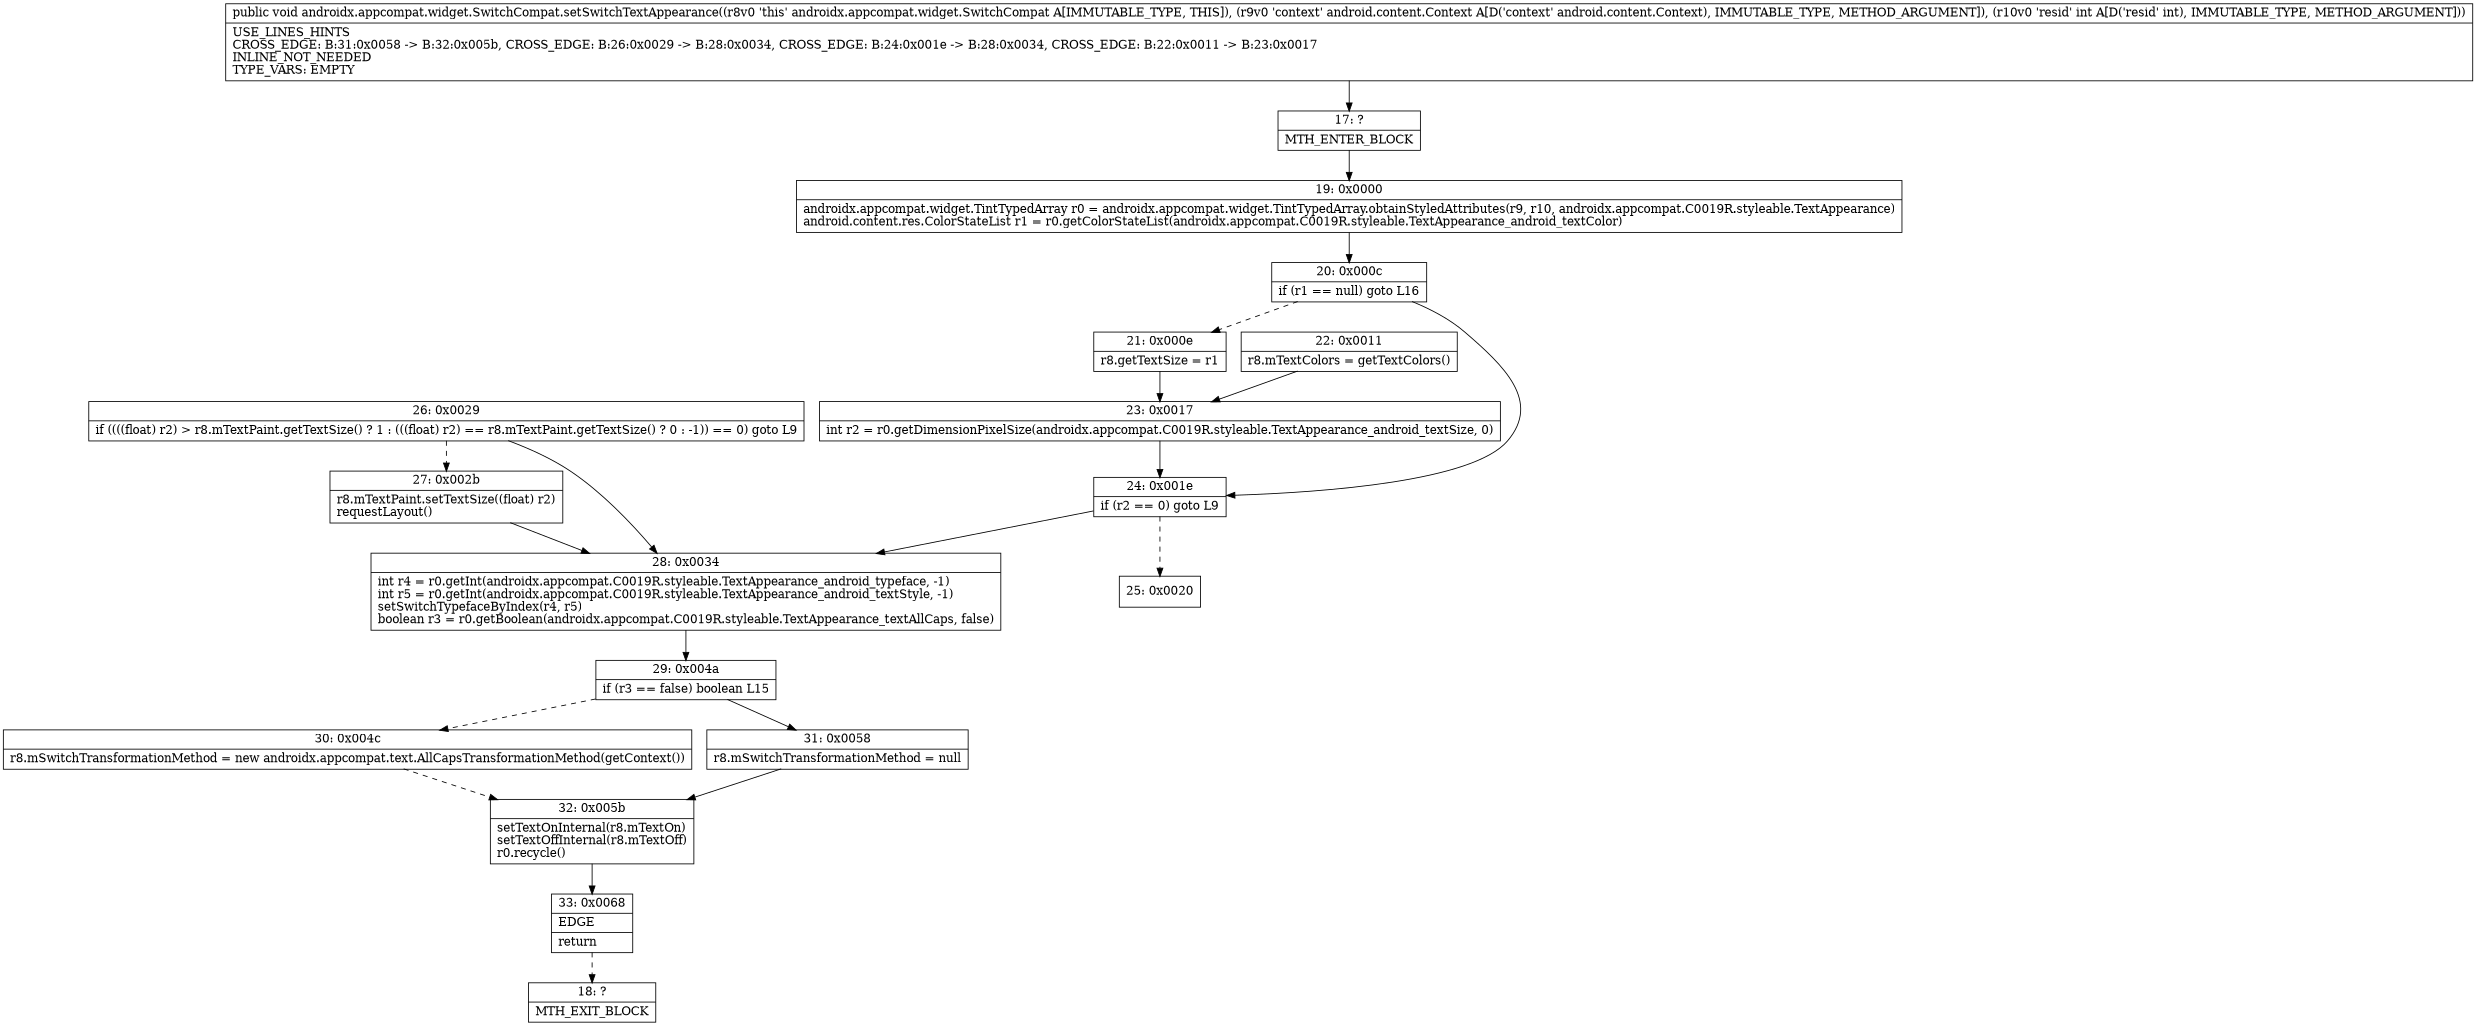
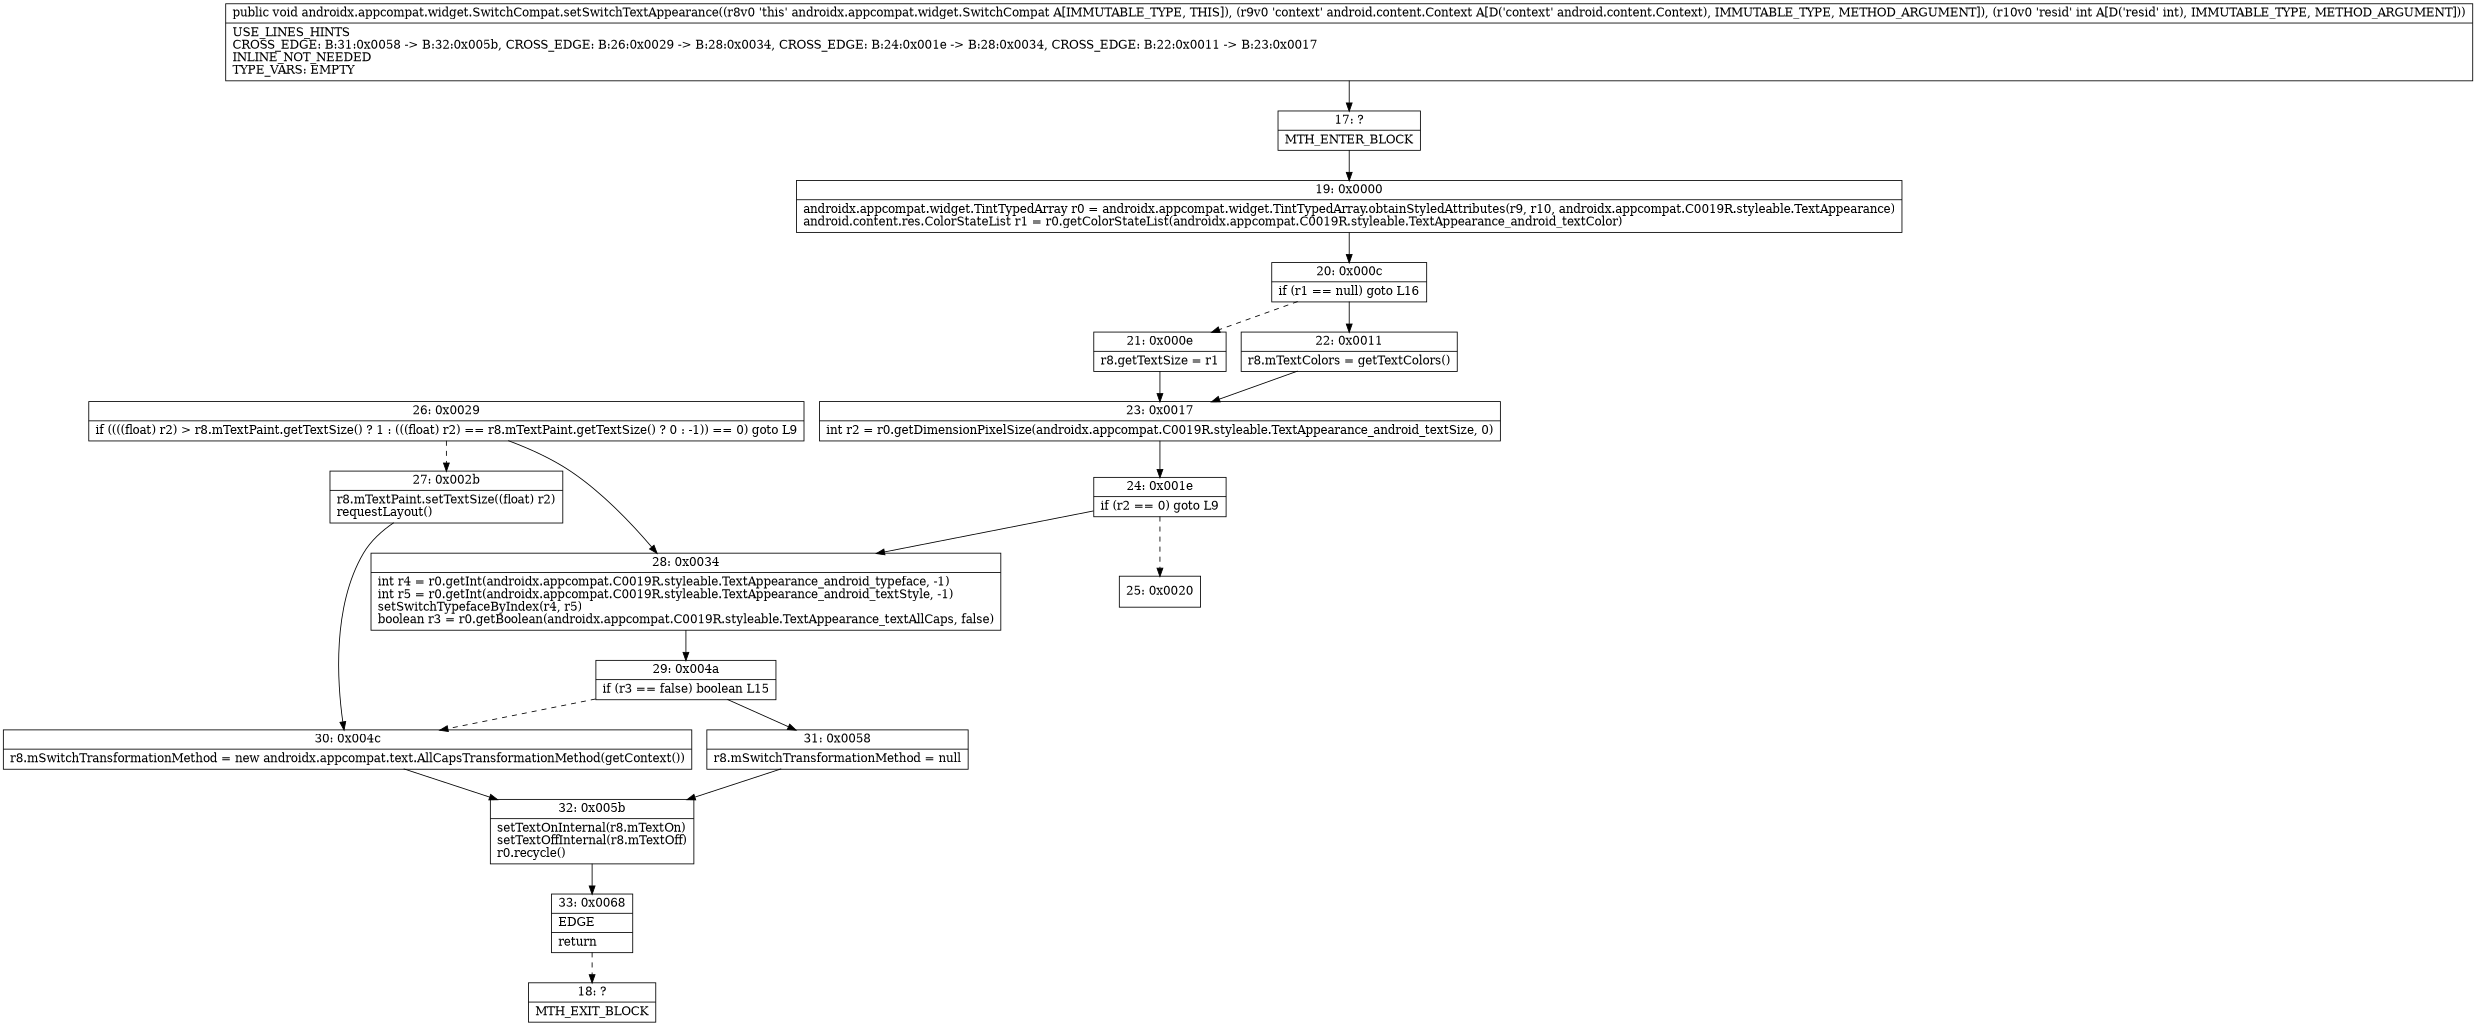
(1470, 463) -> (1349, 313)
(546, 537) -> (343, 614)
(447, 783) -> (447, 783)
